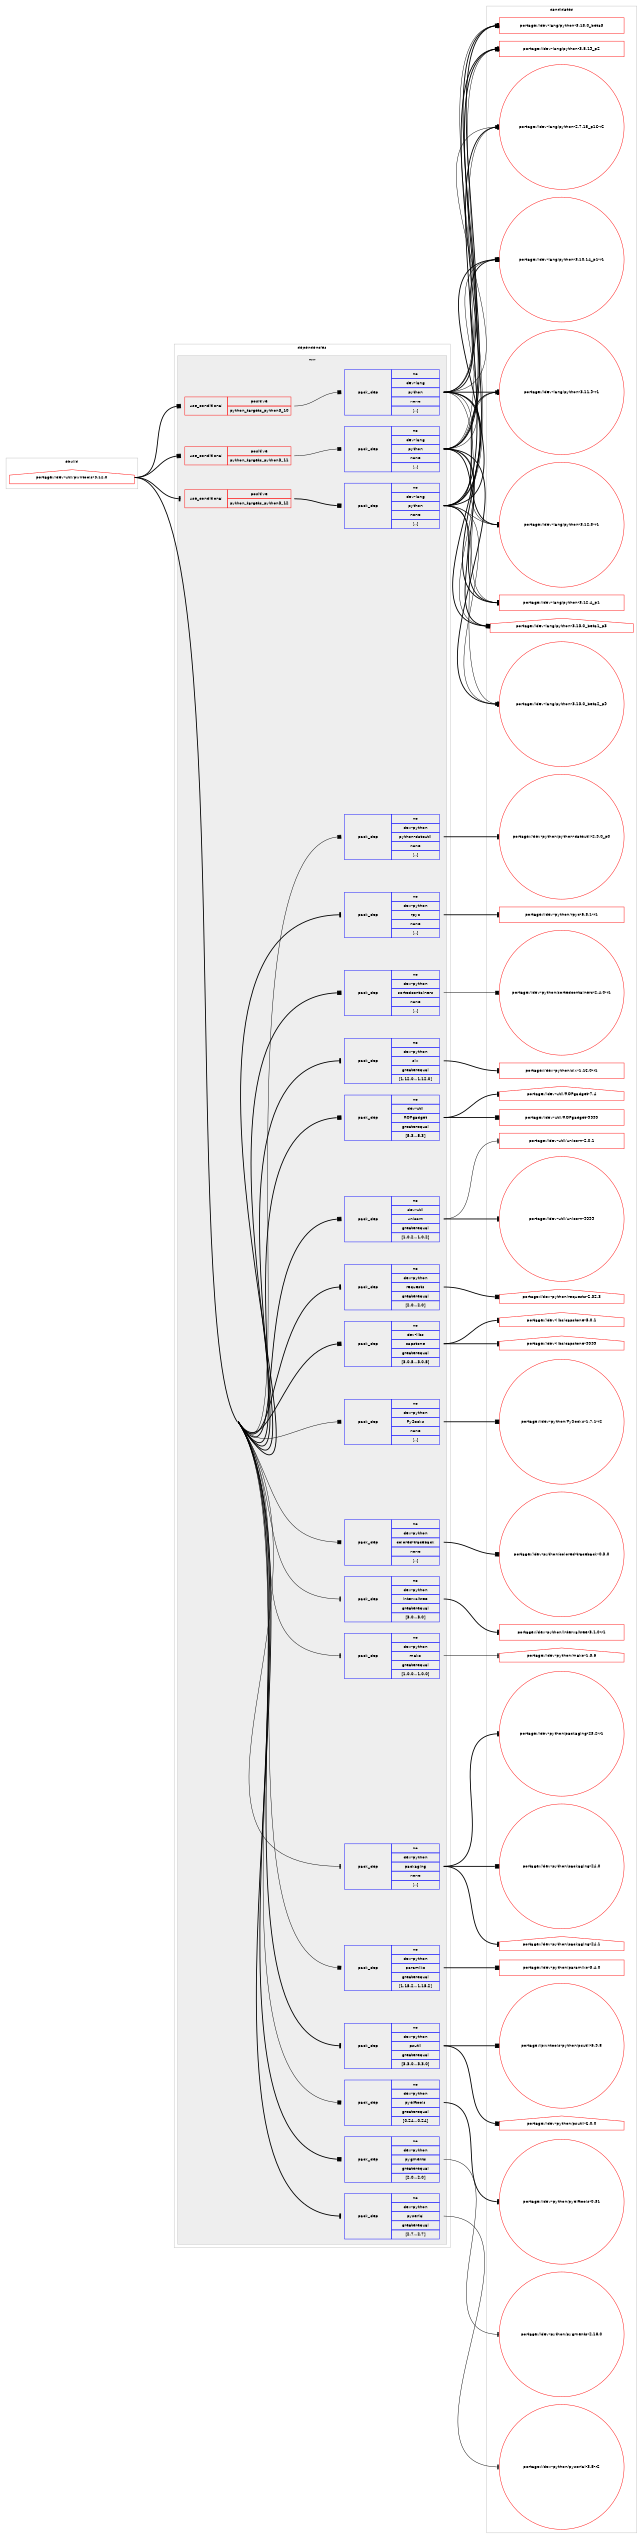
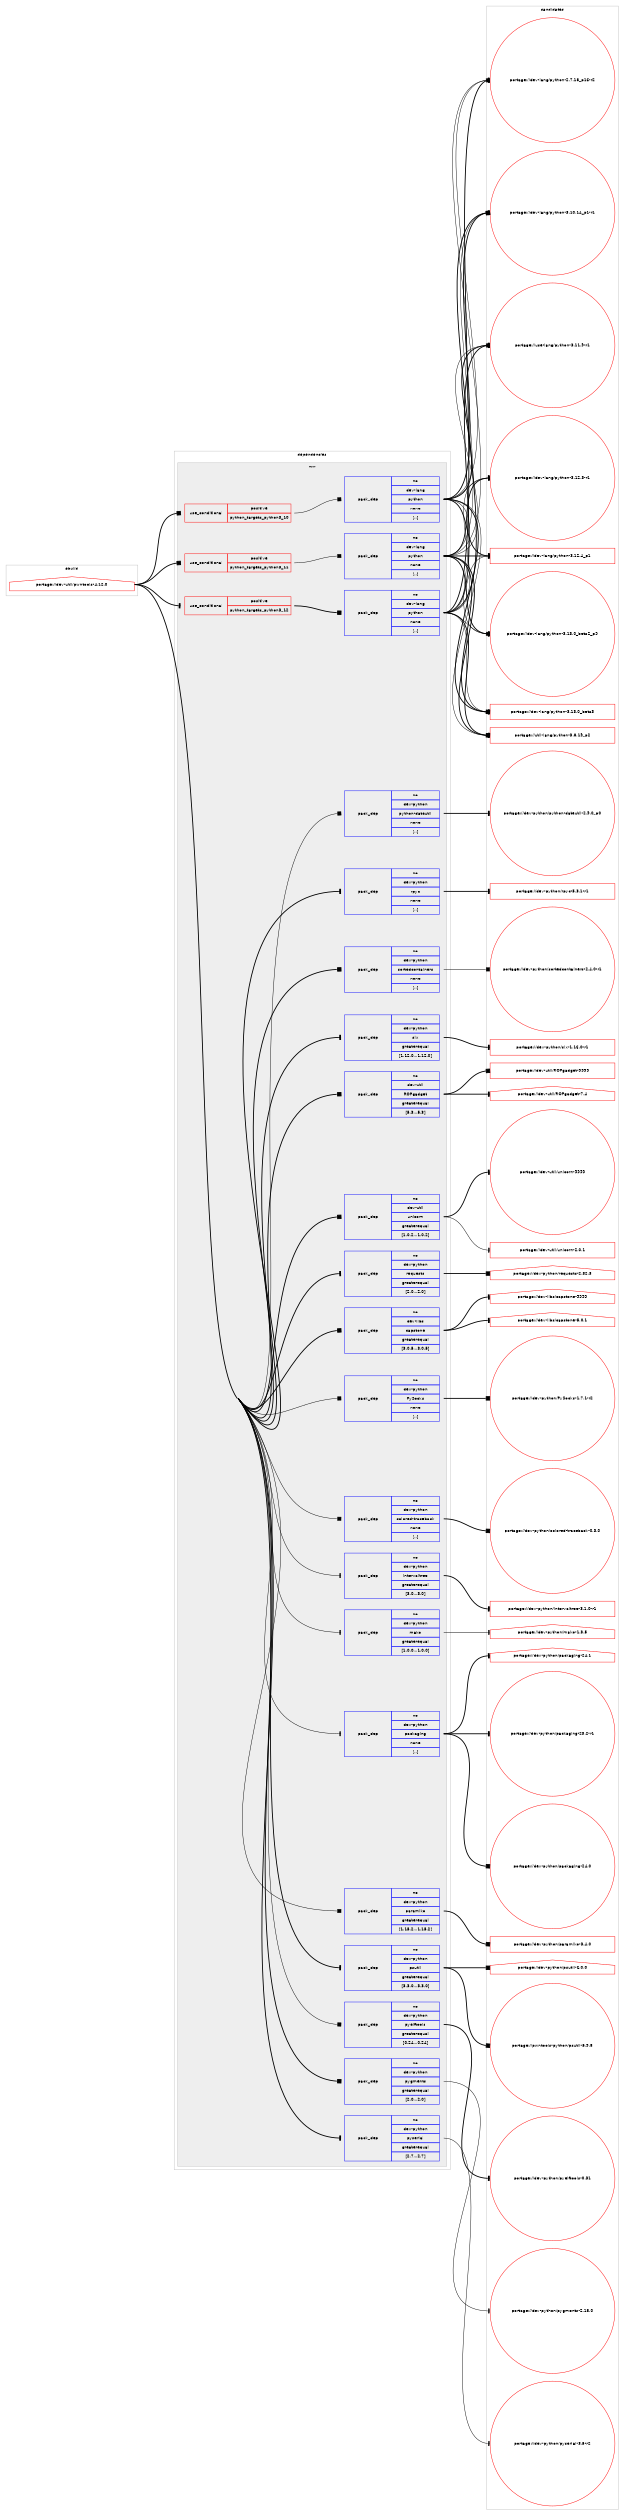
(562, 49) -> (552, 735)
(562, 392) -> (552, 345)
(72, 478) -> (72, 585)
(562, 626) -> none
